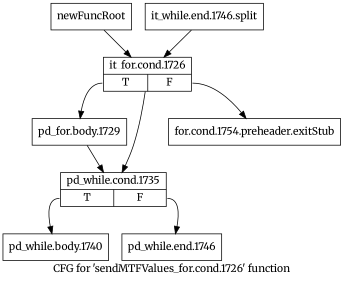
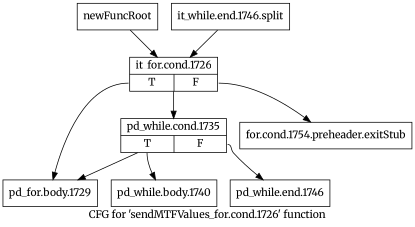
(93, 156) -> (111, 165)
